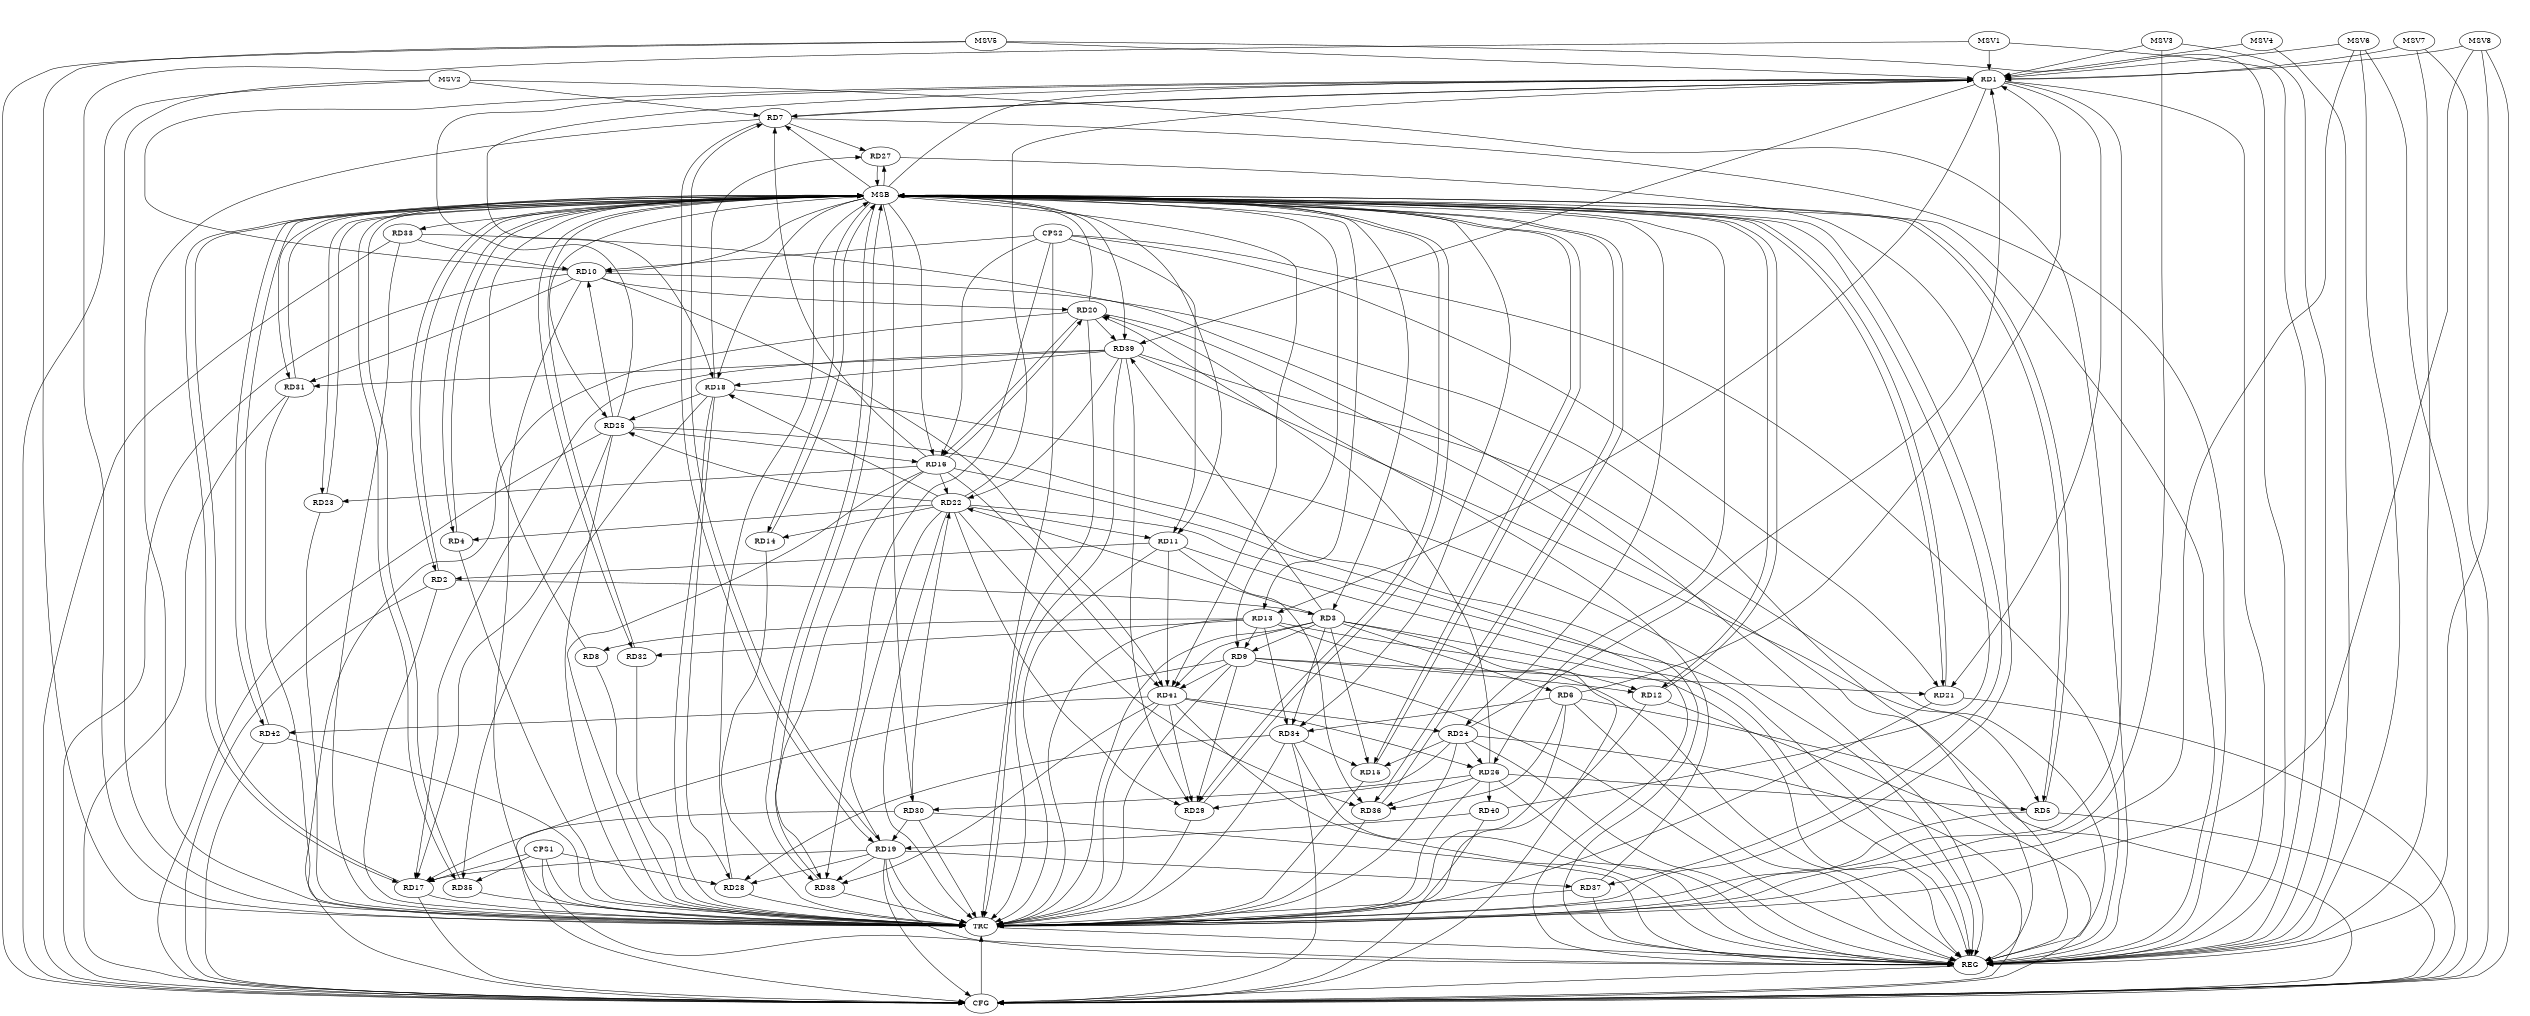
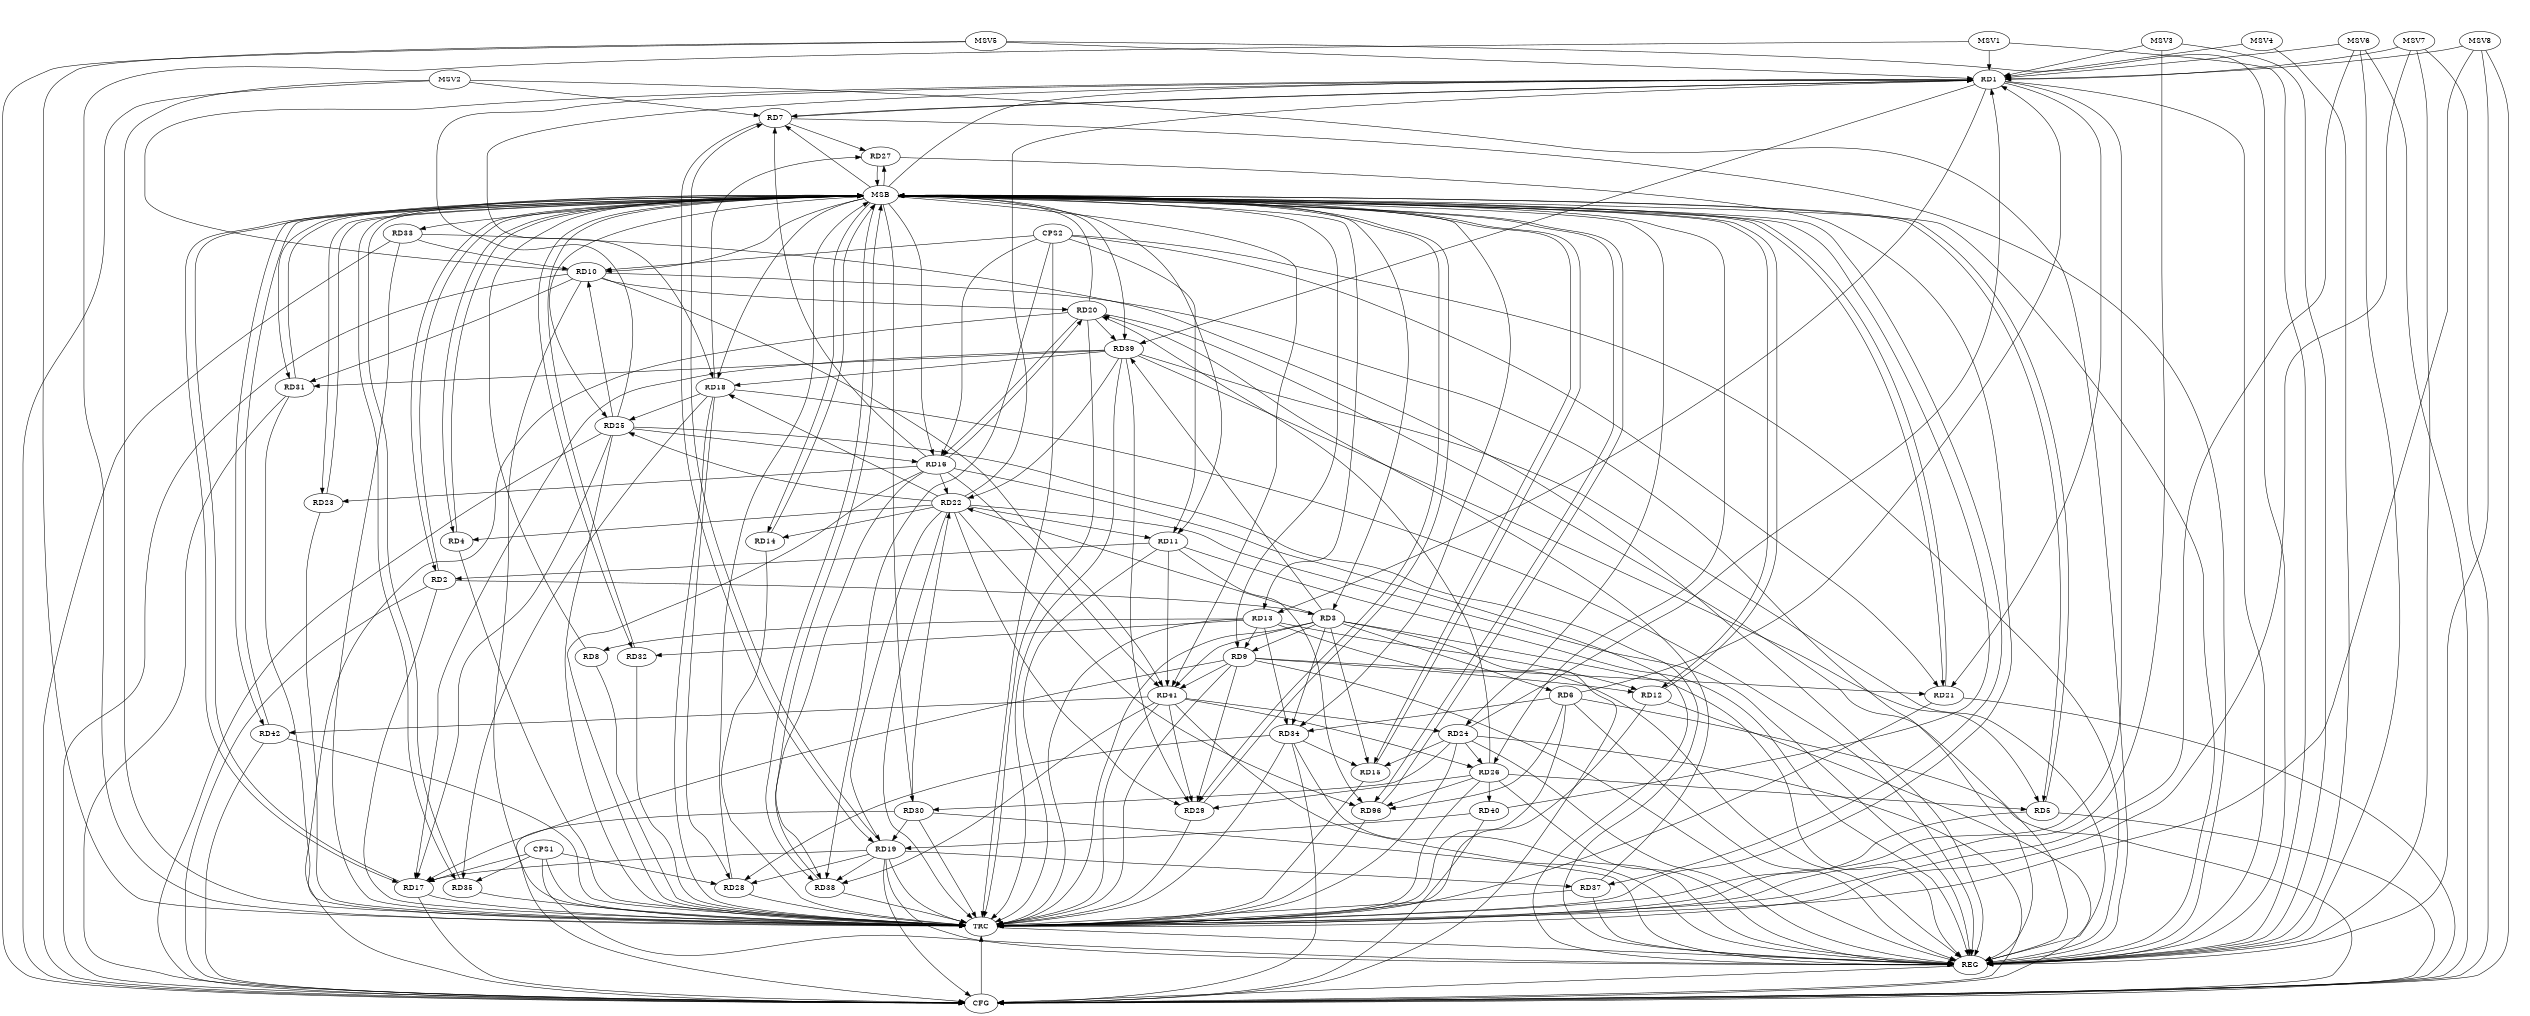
(165, 631) -> (2003, 861)
(1371, 811) -> (1371, 811)
